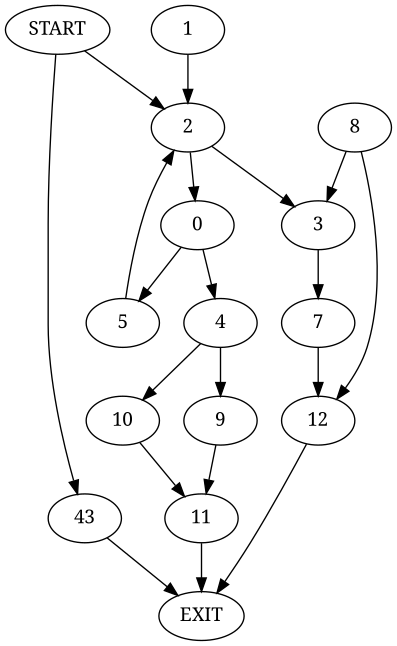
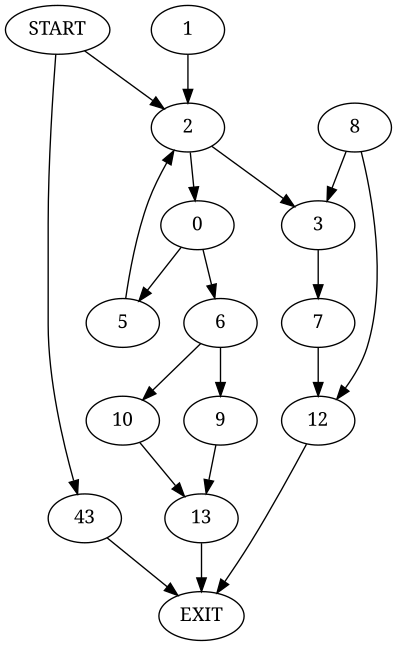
(221, 323) -> (221, 323)
(202, 518) -> (202, 518)
